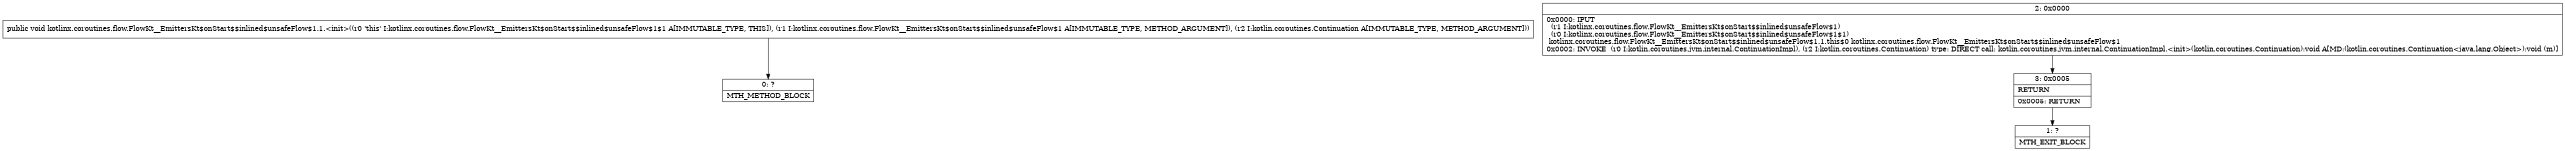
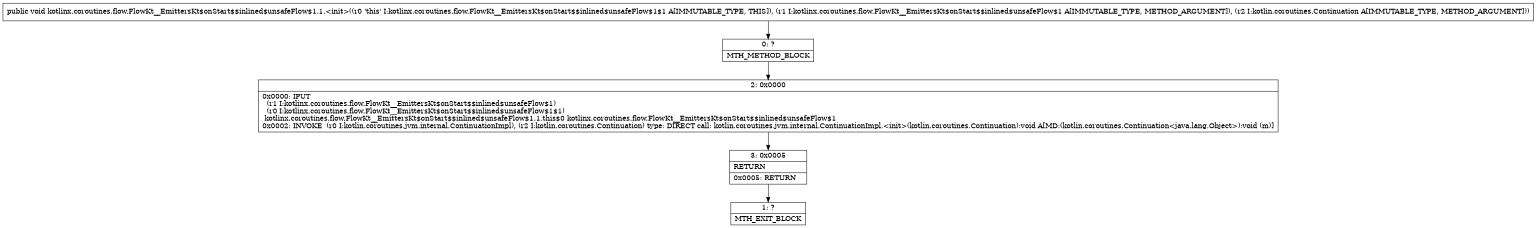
none -> (768, 68)
